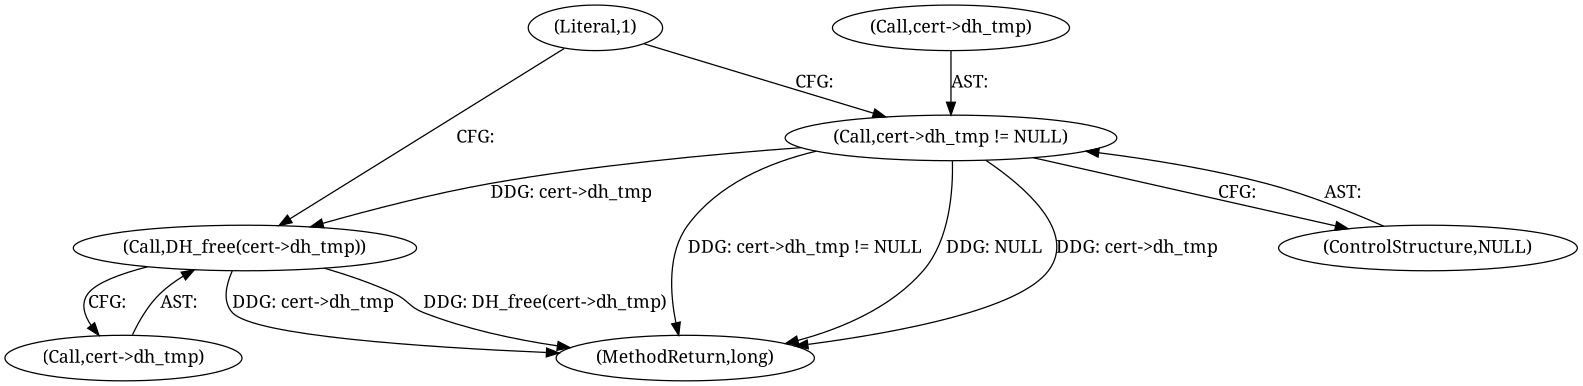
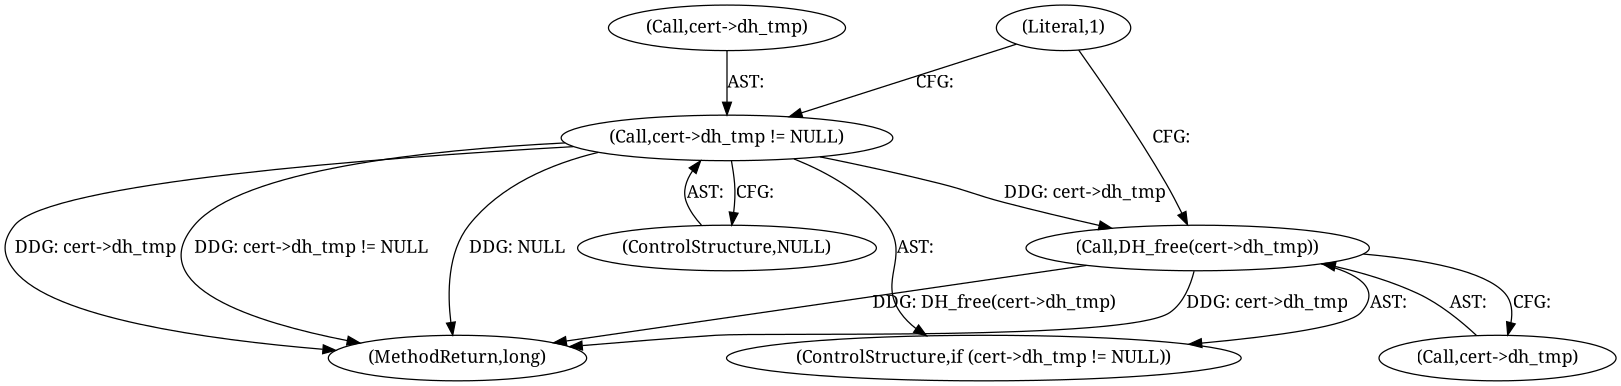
none -> (984, 358)
